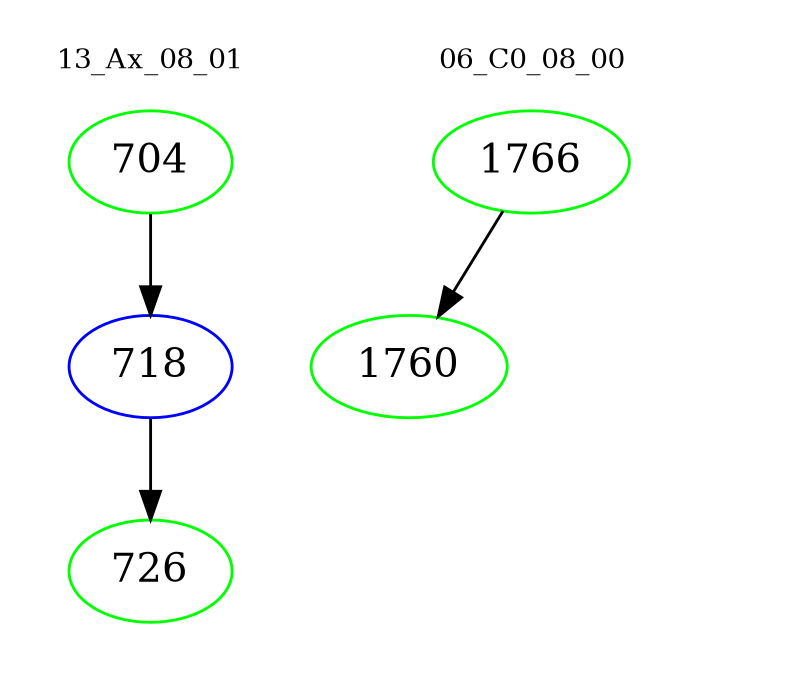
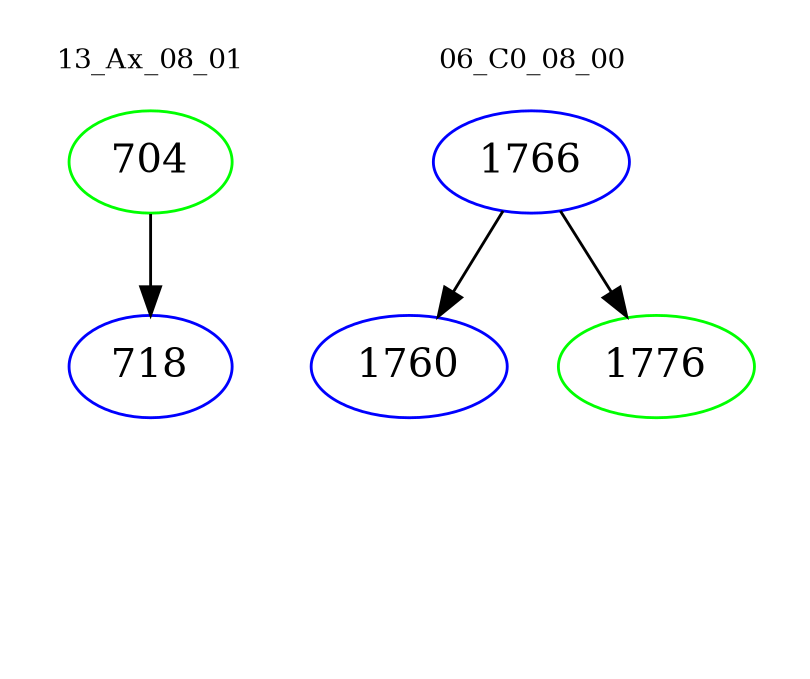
(531, 162) -> (531, 162)
(409, 367) -> (409, 367)
none -> (656, 367)
(151, 571) -> none
